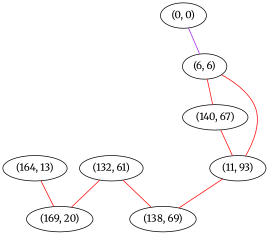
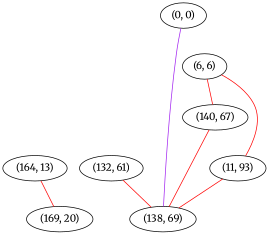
(194, 41) -> (170, 117)
(227, 143) -> (189, 168)
(86, 194) -> none
